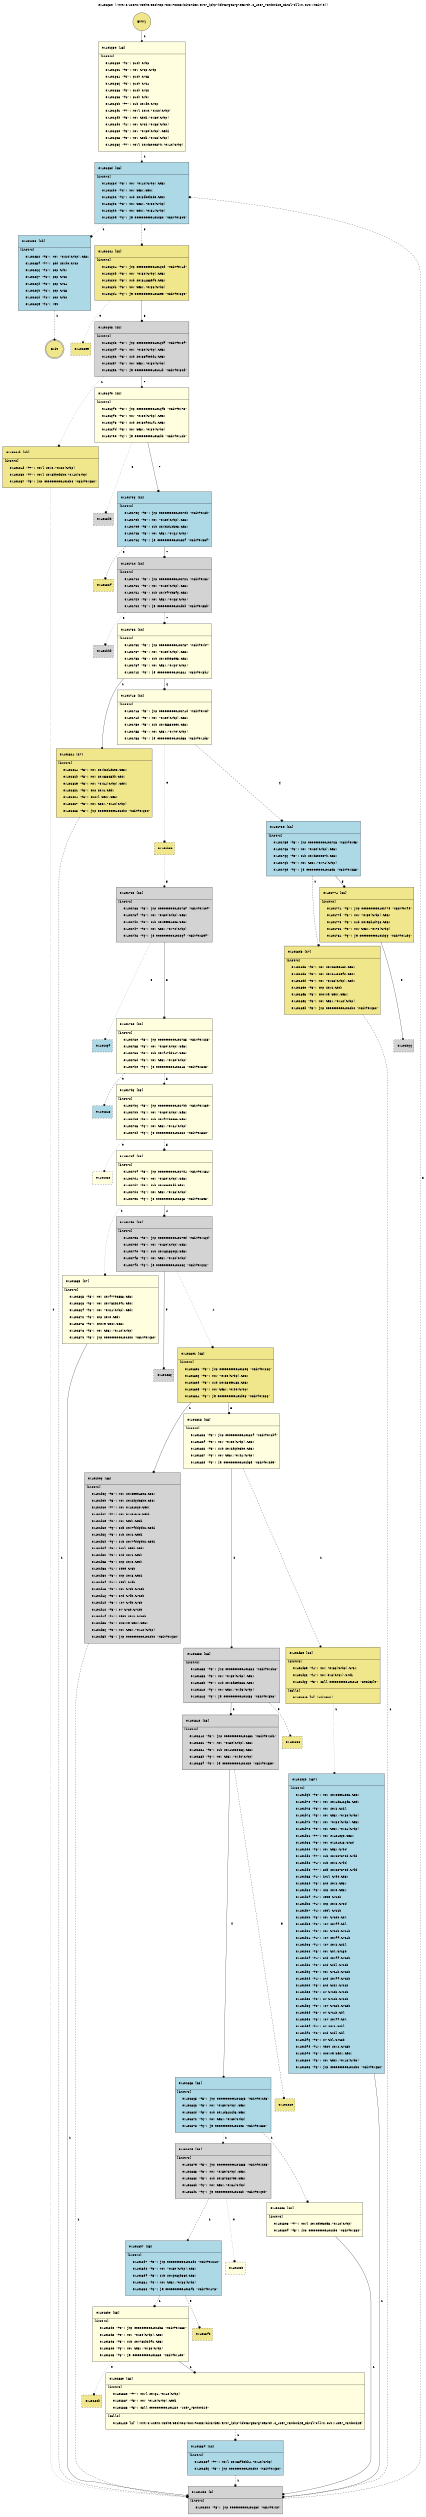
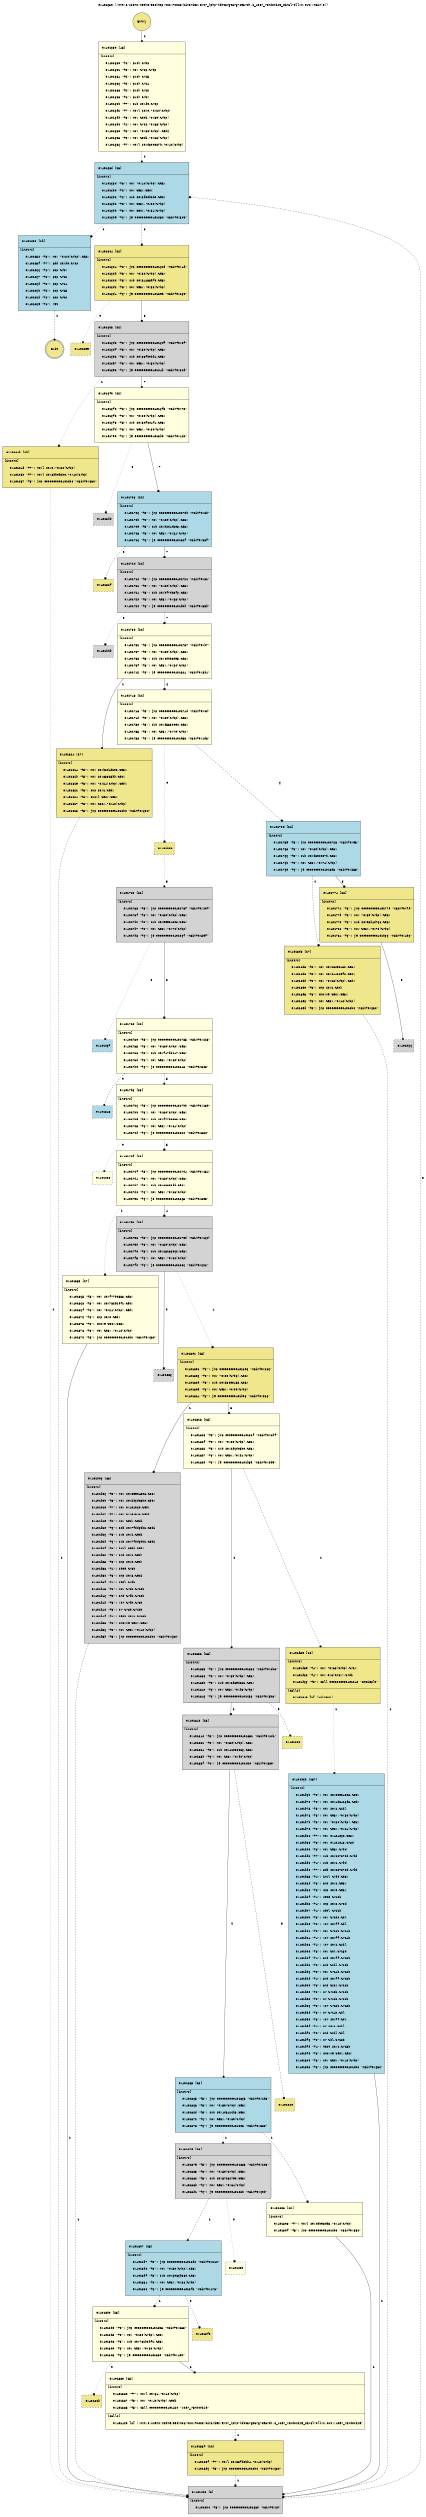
(235, 2458) -> (235, 2458)
